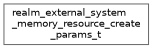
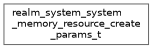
(76, 24) -> (76, 24)
